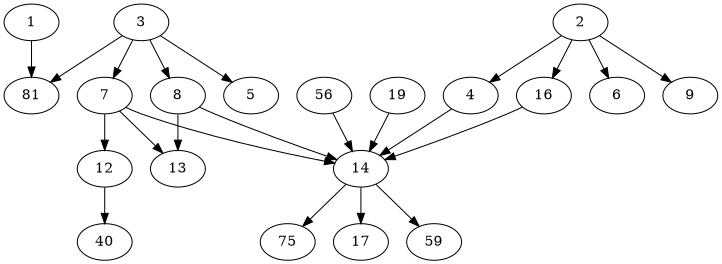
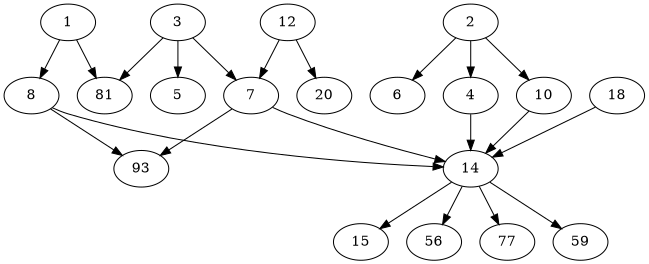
(157, 54) -> (52, 54)
(398, 96) -> (617, 96)
(544, 96) -> (544, 96)
(690, 96) -> none
(105, 127) -> (272, 54)
(340, 128) -> (455, 201)
(178, 169) -> (141, 169)
(105, 242) -> (324, 96)
(288, 242) -> (361, 242)
(361, 242) -> (507, 242)
